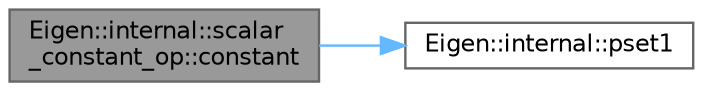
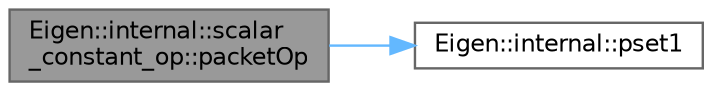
(164, 46) -> (169, 46)
